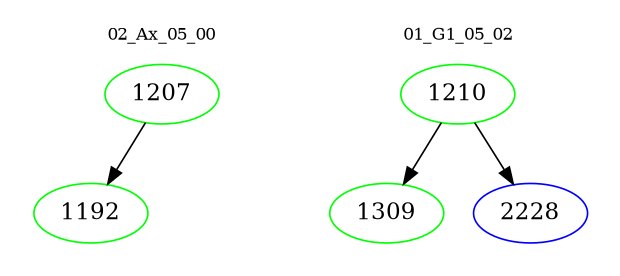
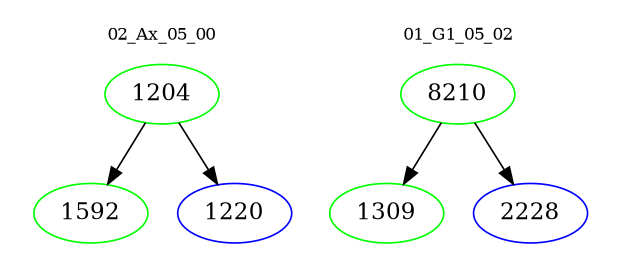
(162, 94) -> (162, 94)
(458, 94) -> (458, 94)
(91, 213) -> (91, 213)
none -> (235, 213)
